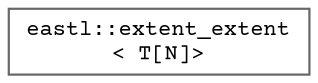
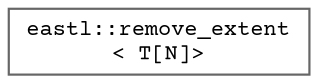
(159, 42) -> (159, 42)
